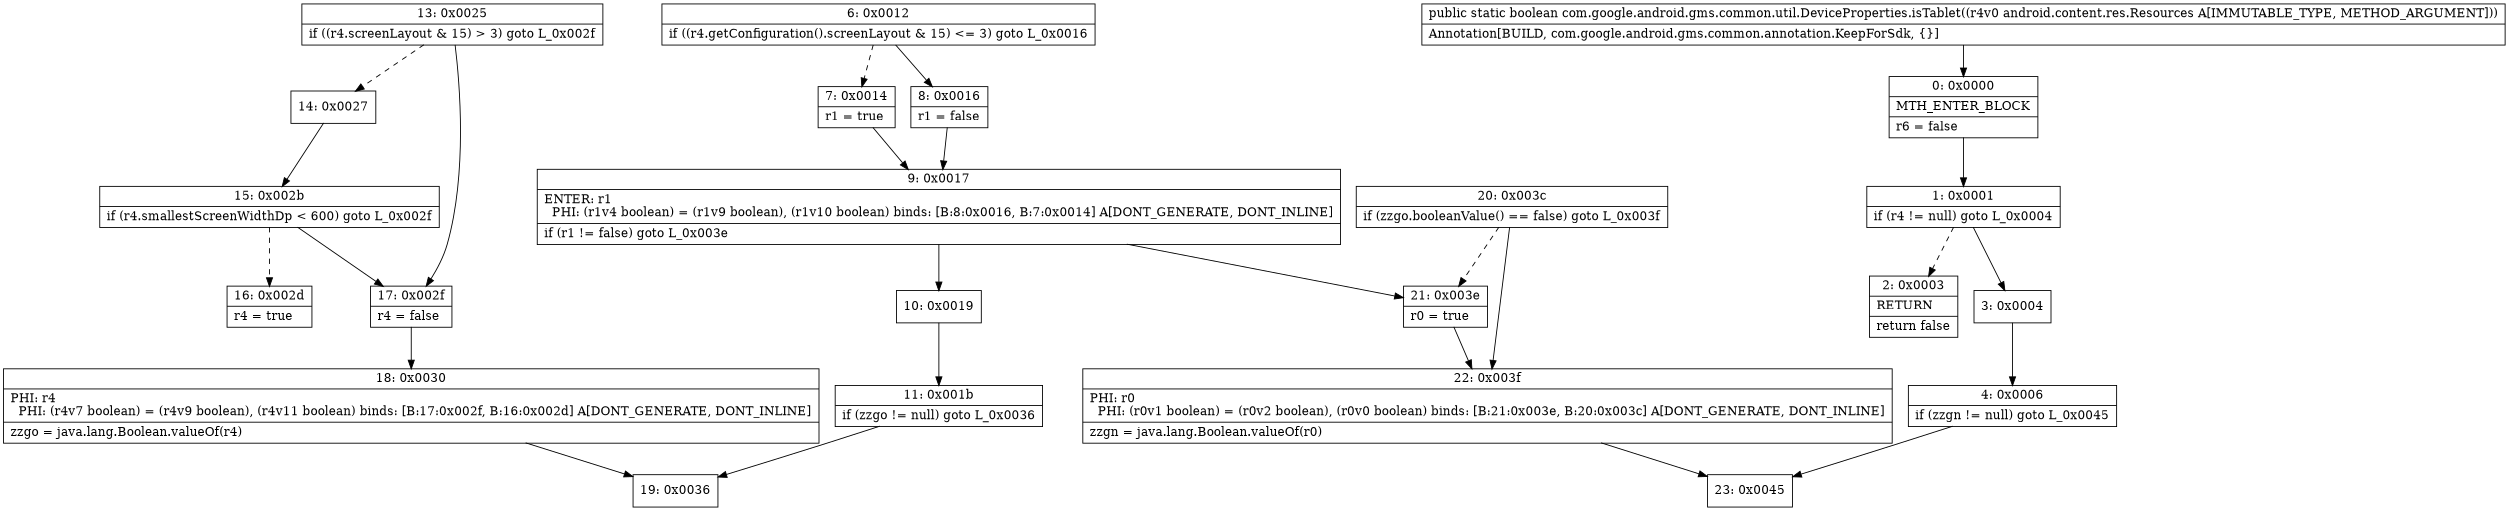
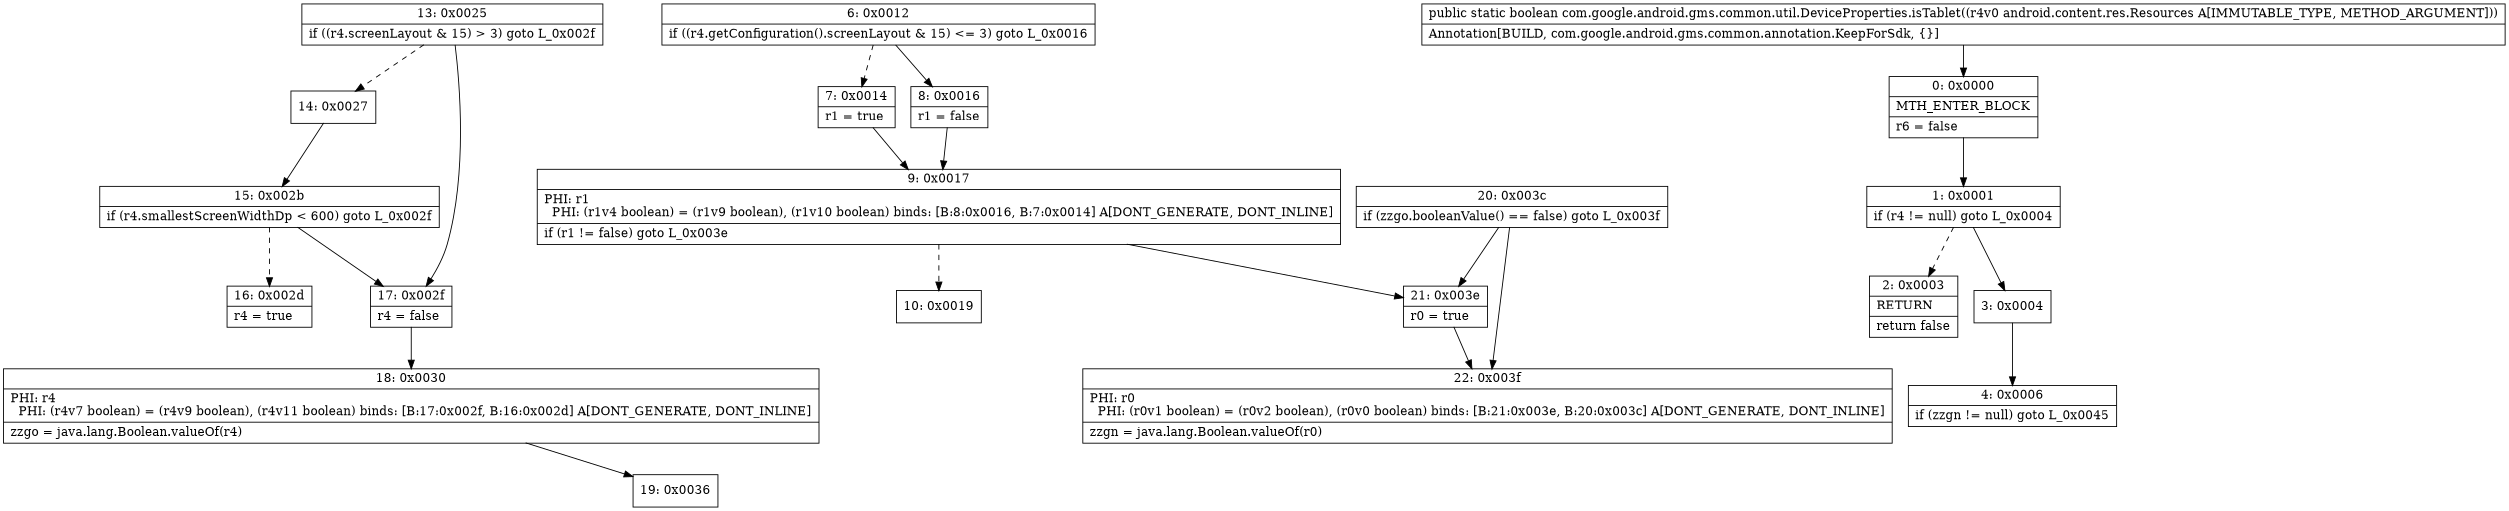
(580, 200) -> (569, 200)
(1481, 253) -> (1481, 253)
(939, 263) -> (939, 263)
(939, 406) -> none
(1750, 491) -> none
